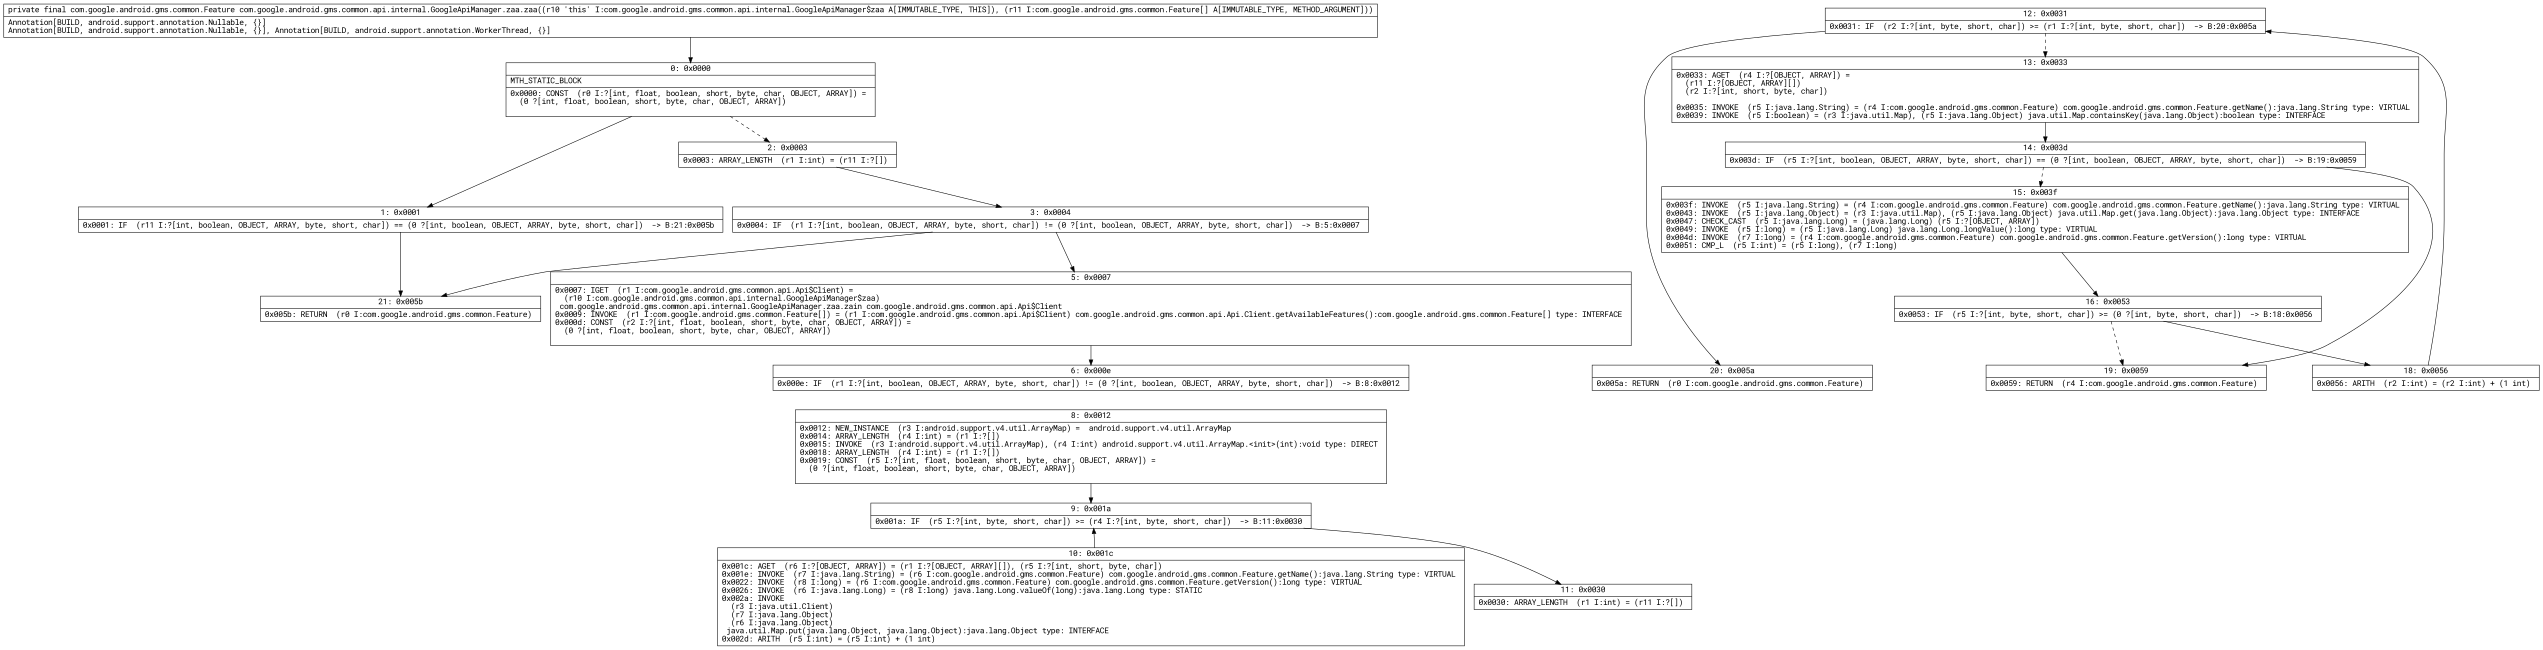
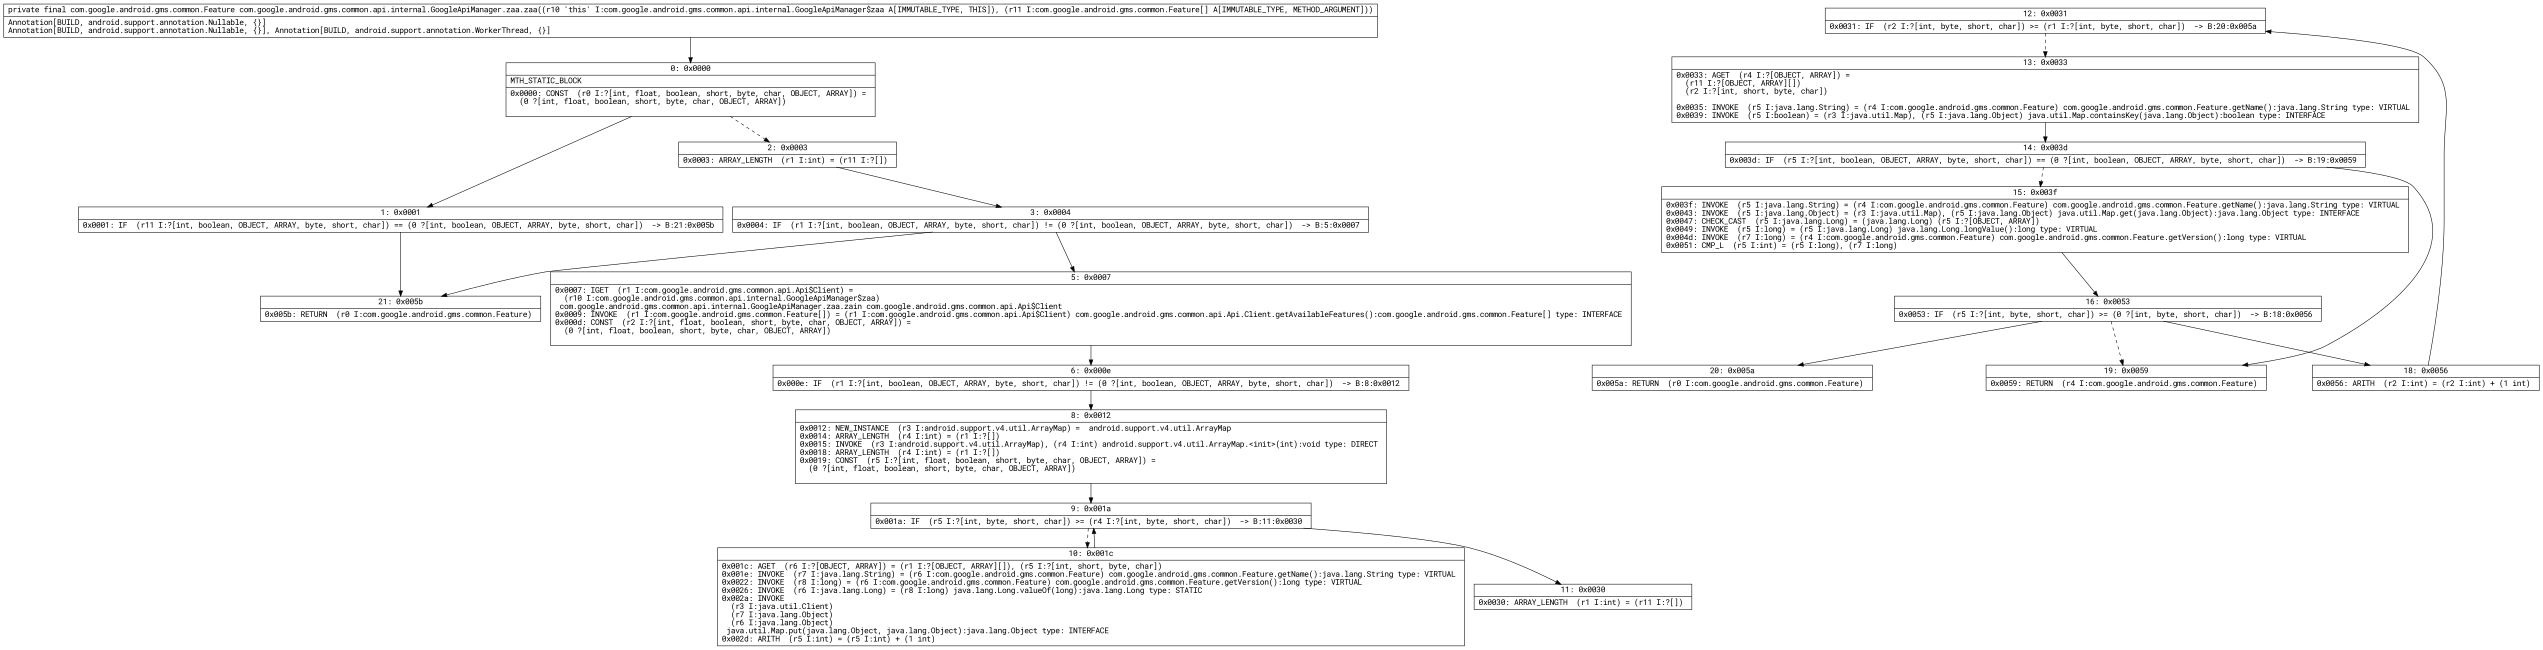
(1646, 135) -> (1923, 343)
none -> (1091, 397)
none -> (1088, 535)
